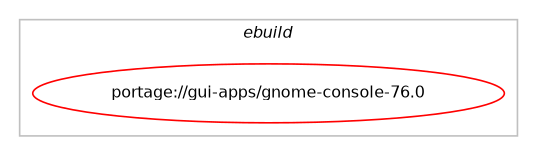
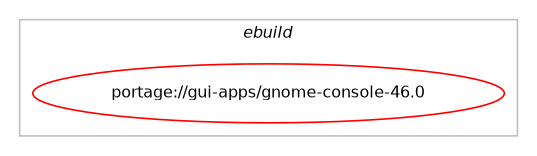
(269, 93) -> (269, 93)
